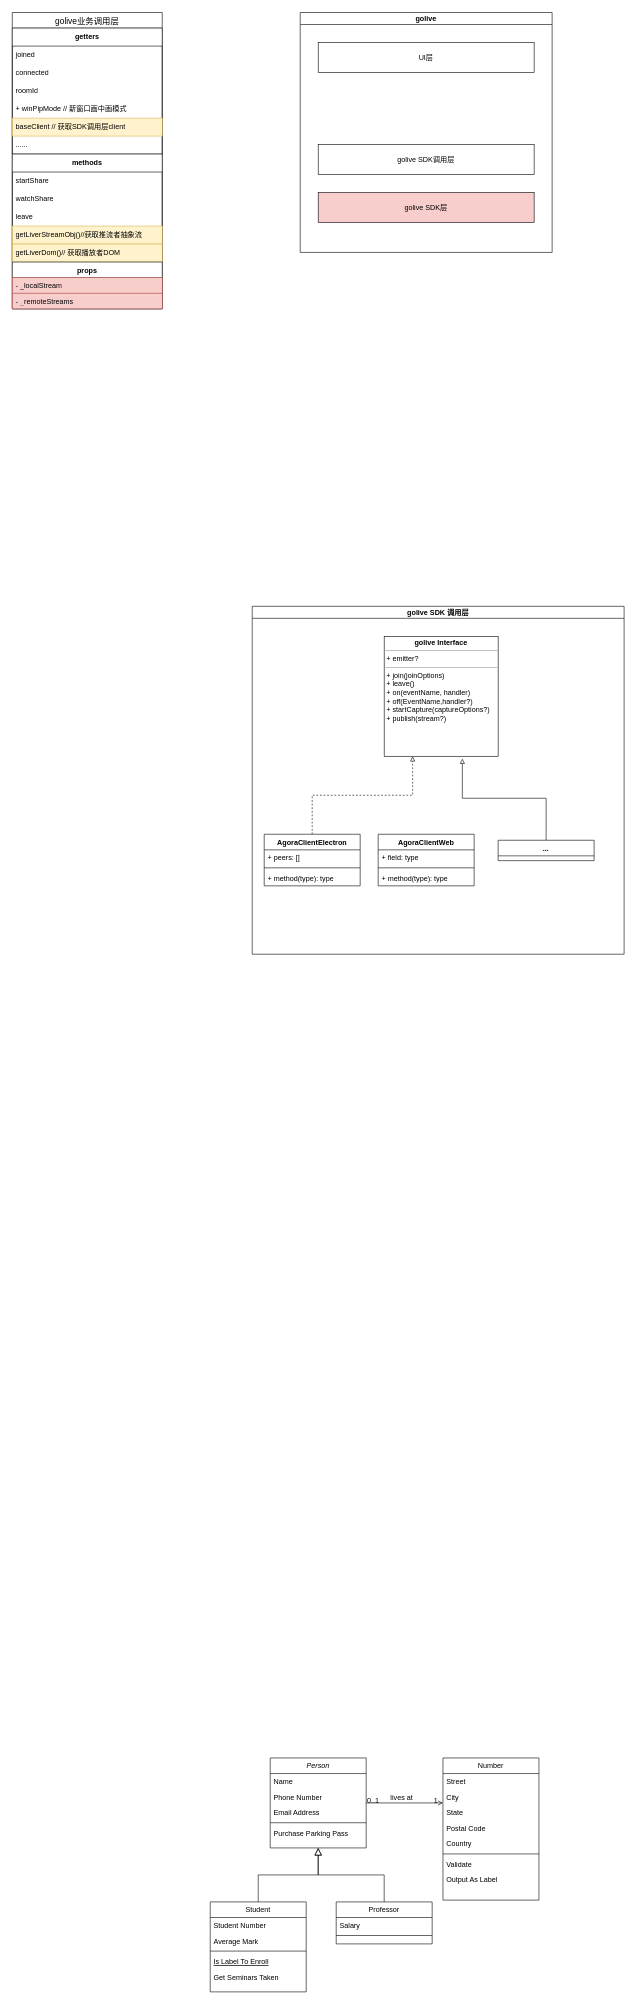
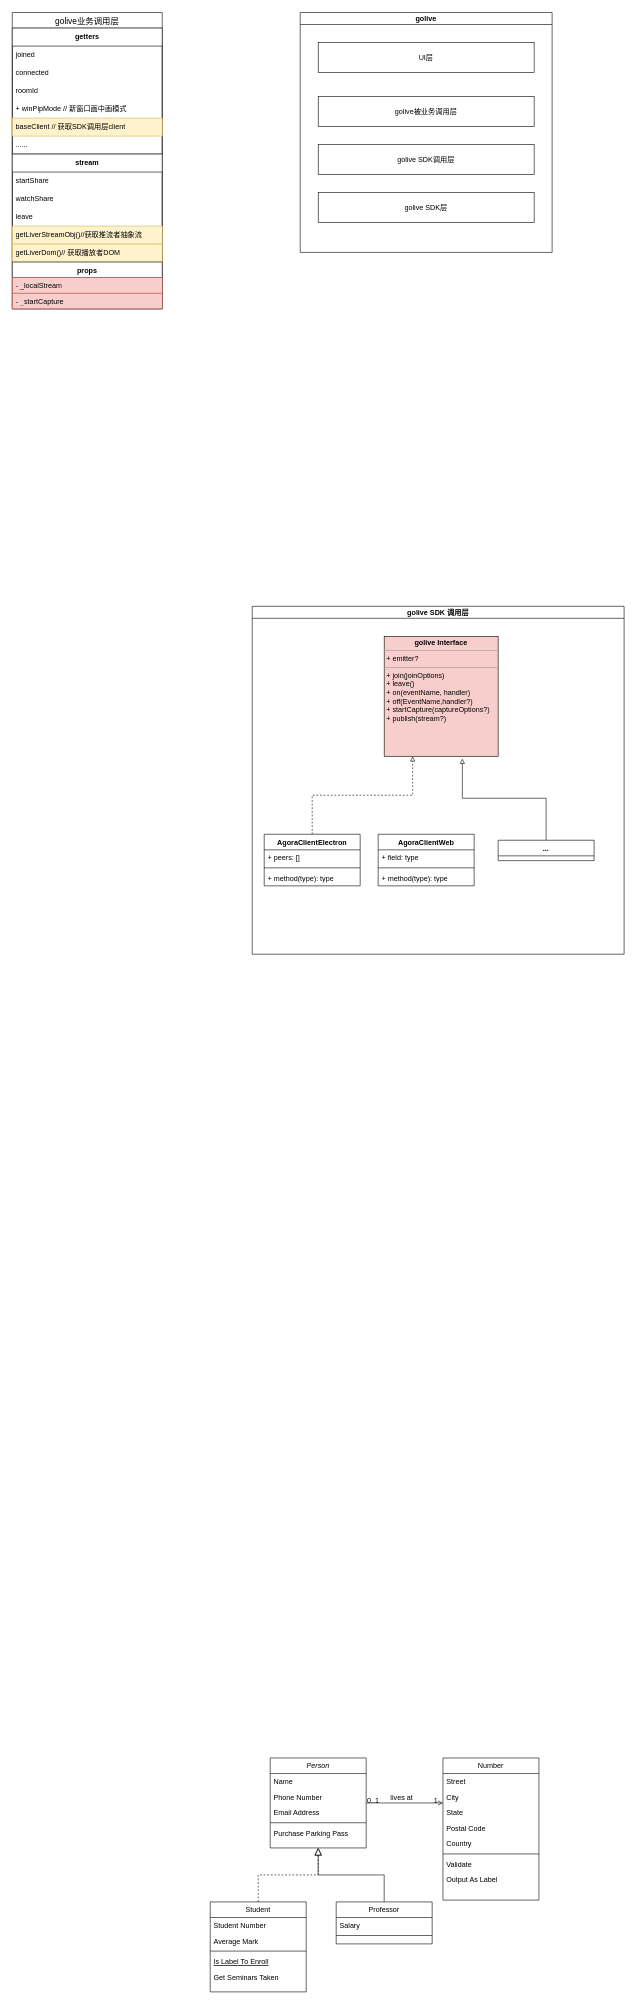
none -> (426, 111)
(87, 163) -> (87, 163)
(426, 207) -> (426, 207)
(47, 302) -> (45, 302)
(441, 696) -> (441, 696)
(274, 1875) -> (274, 1875)
